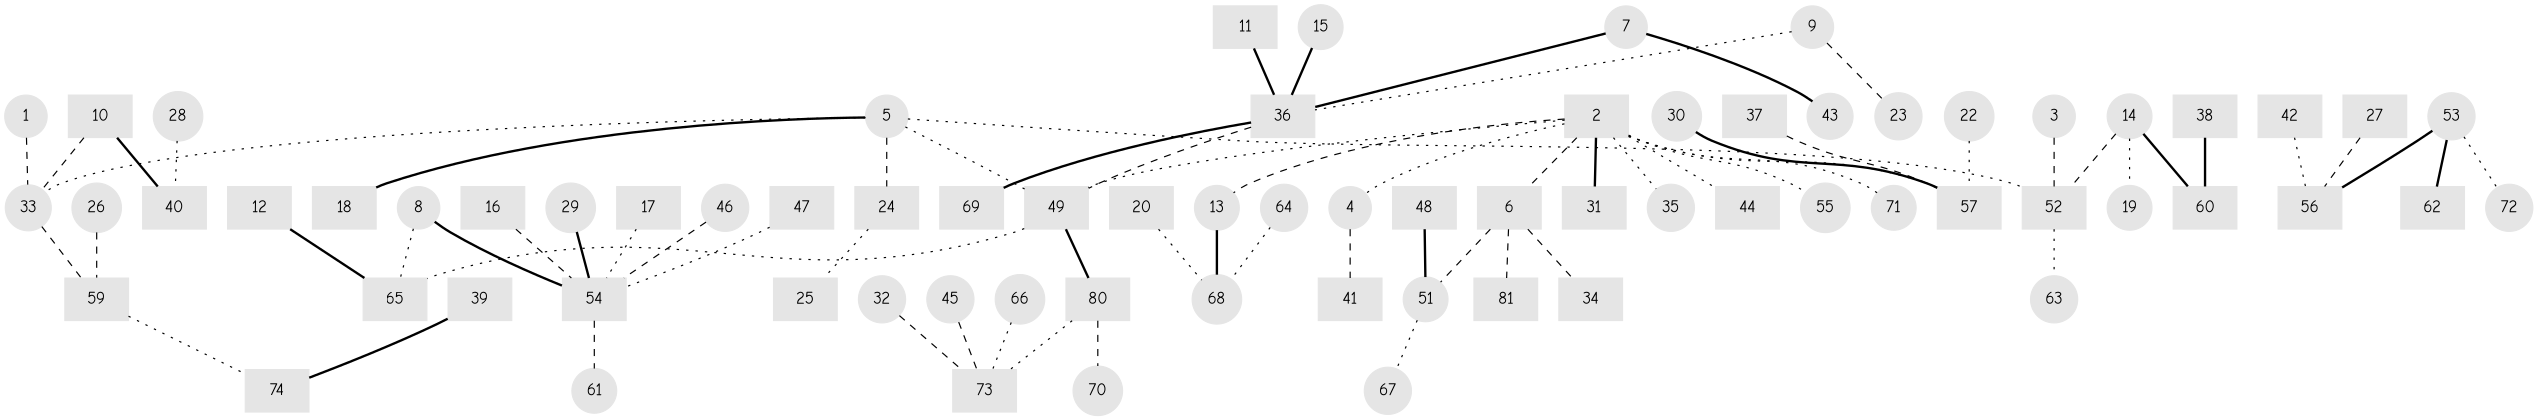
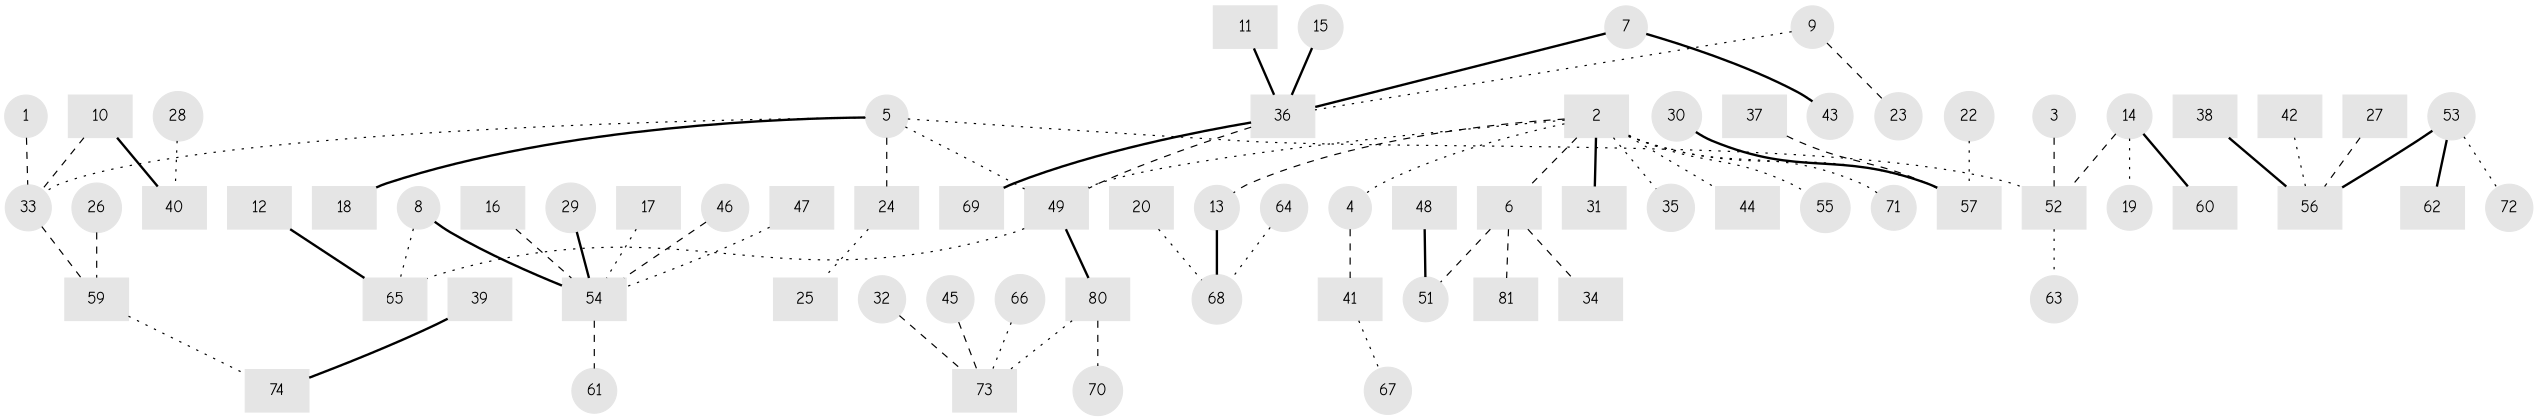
(2205, 162) -> (2258, 162)
(1407, 344) -> (1369, 345)
